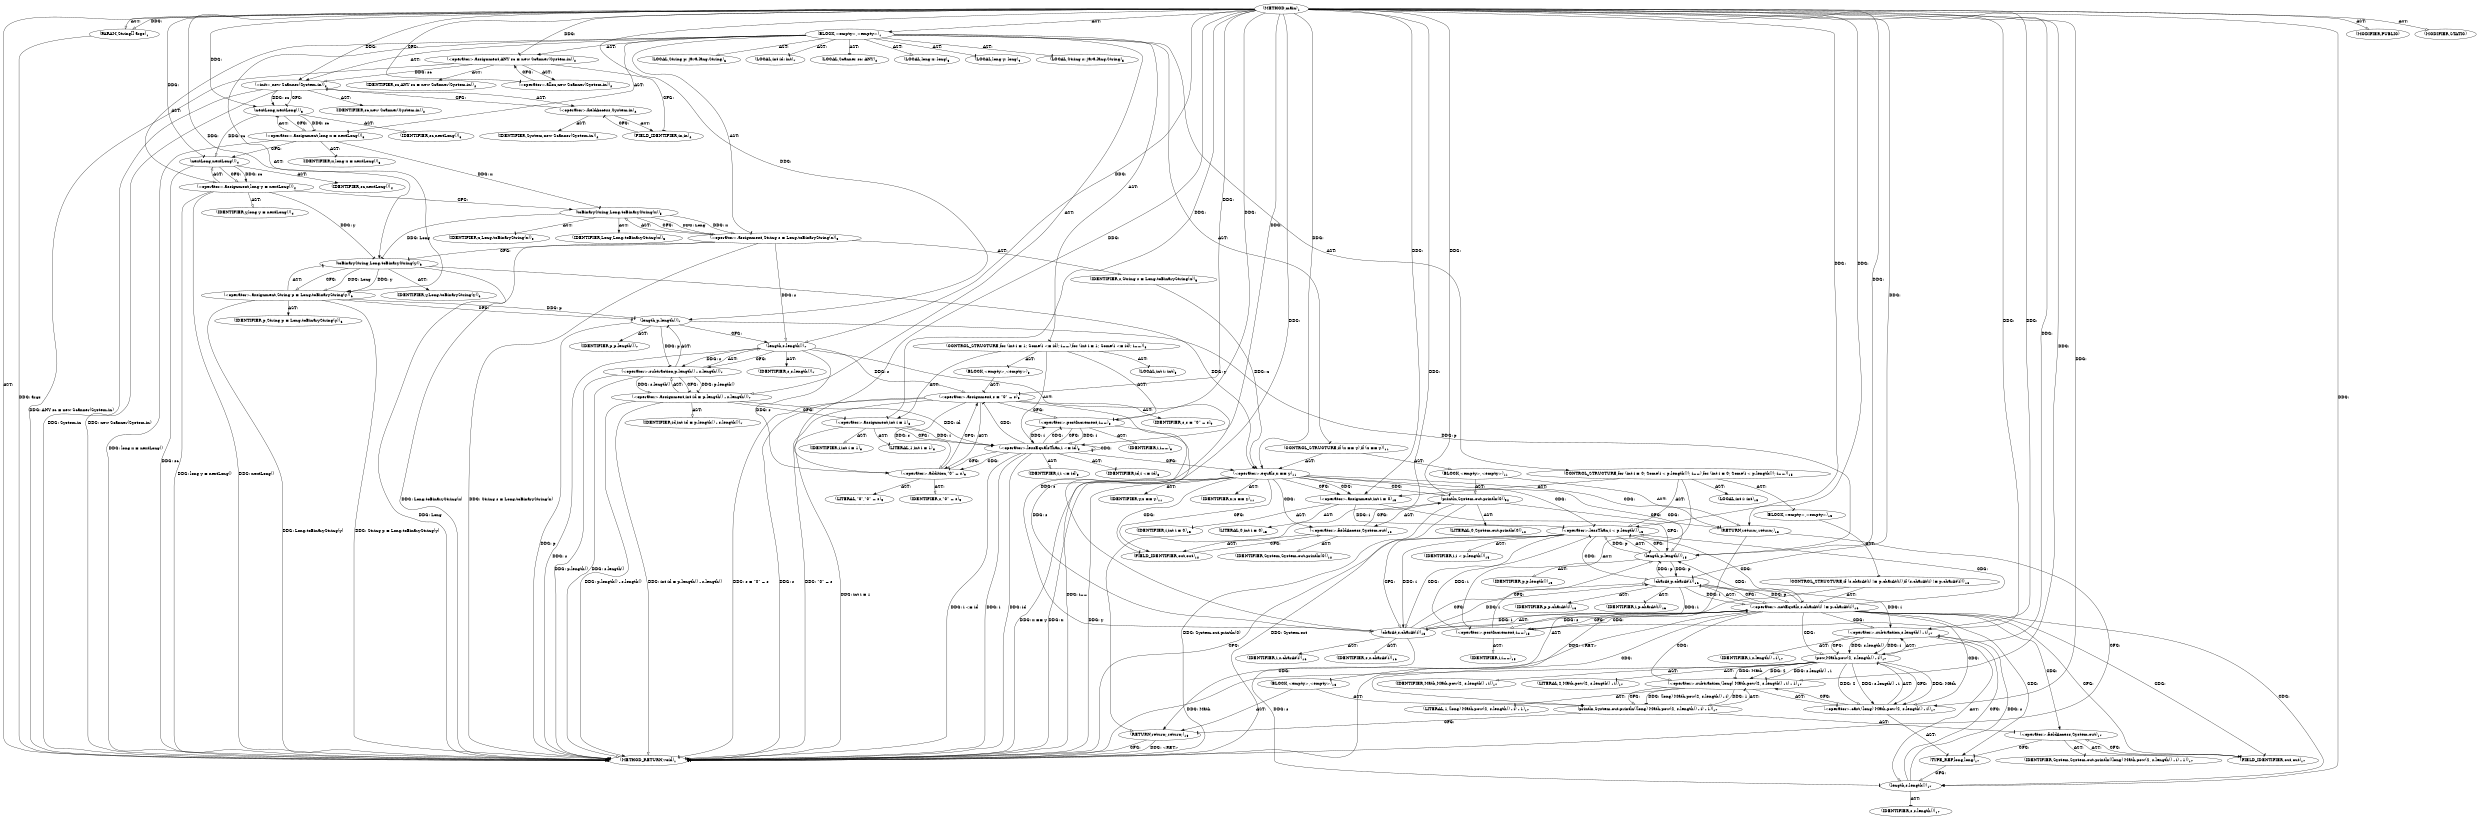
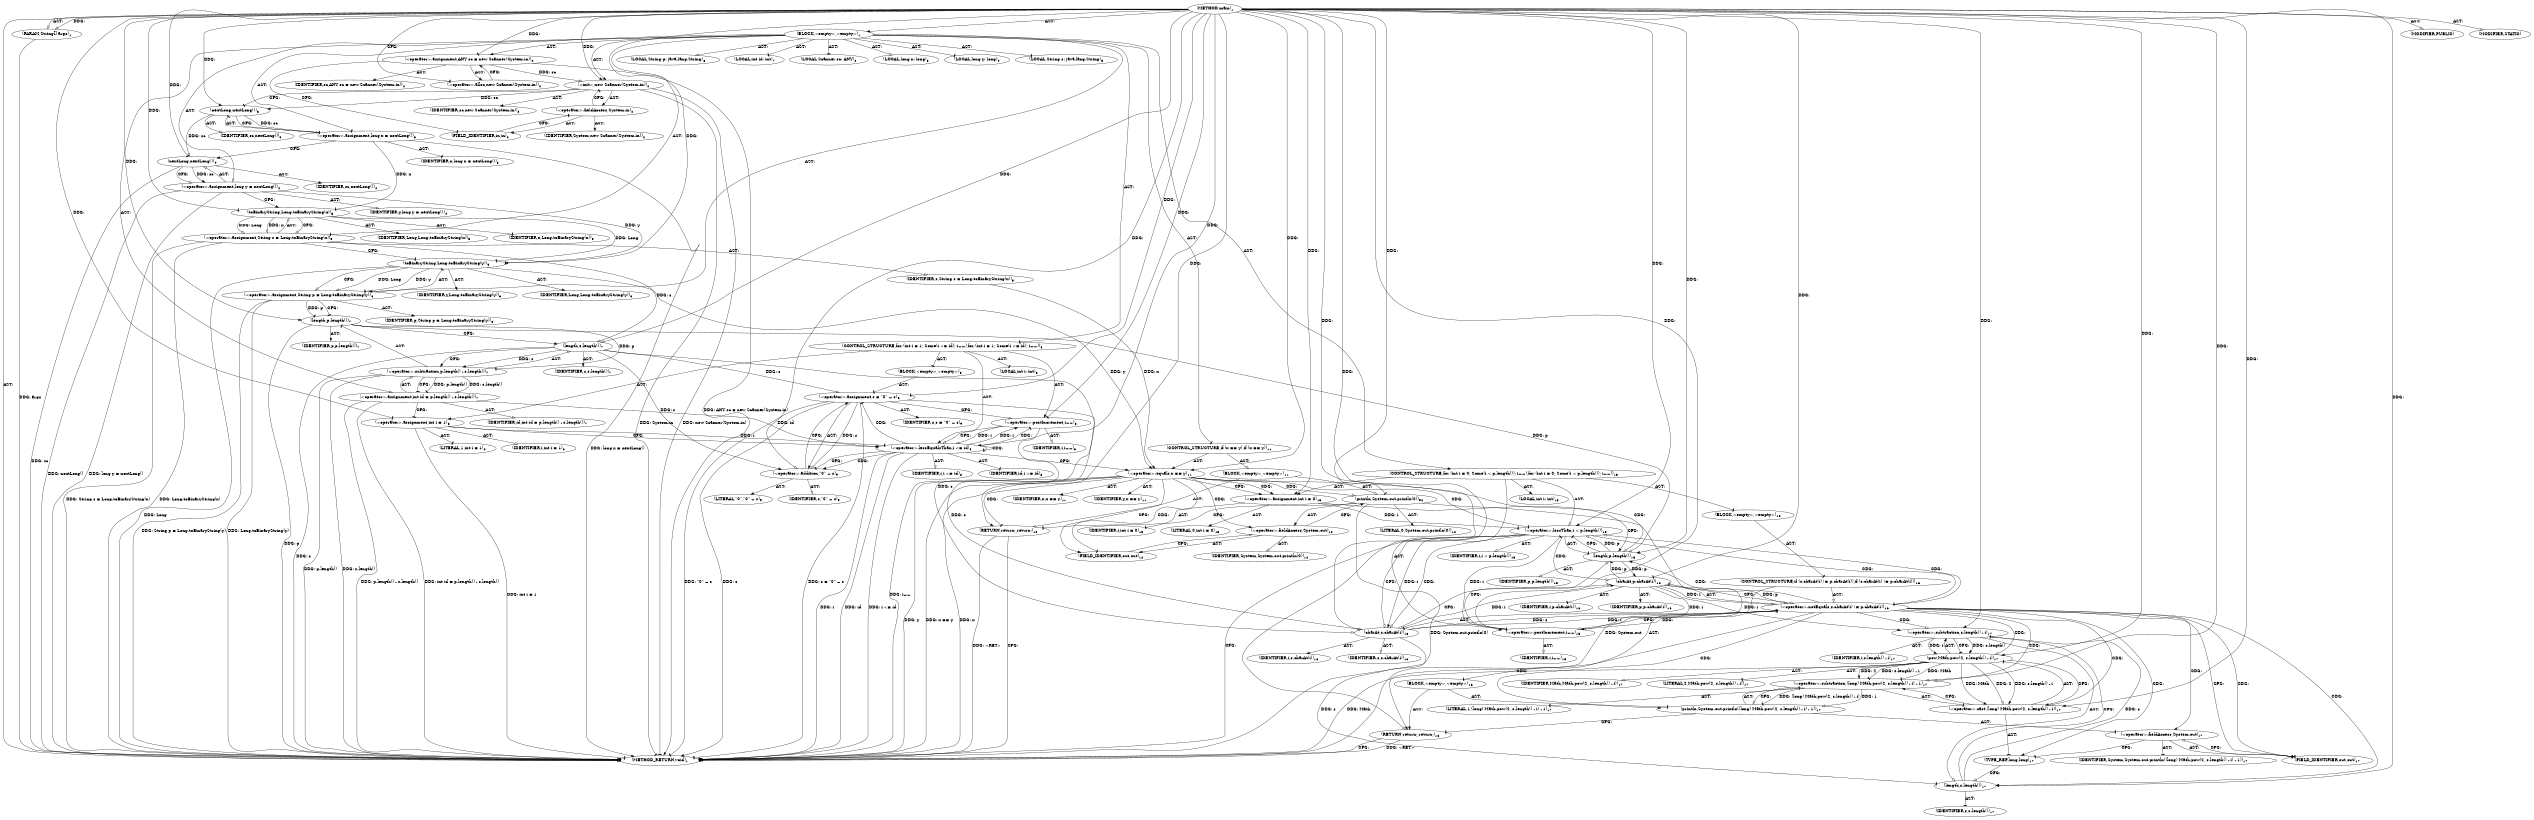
none -> (544, 12)
none -> (586, 295)
